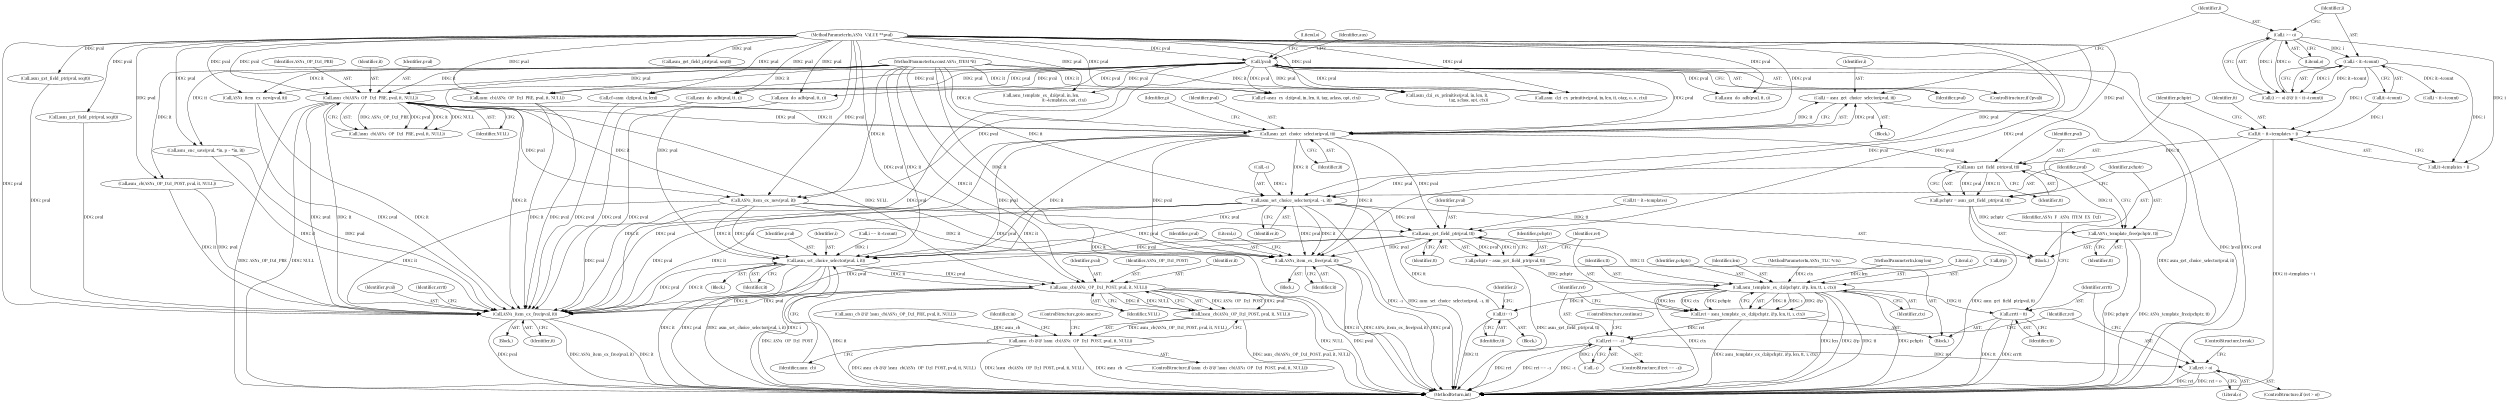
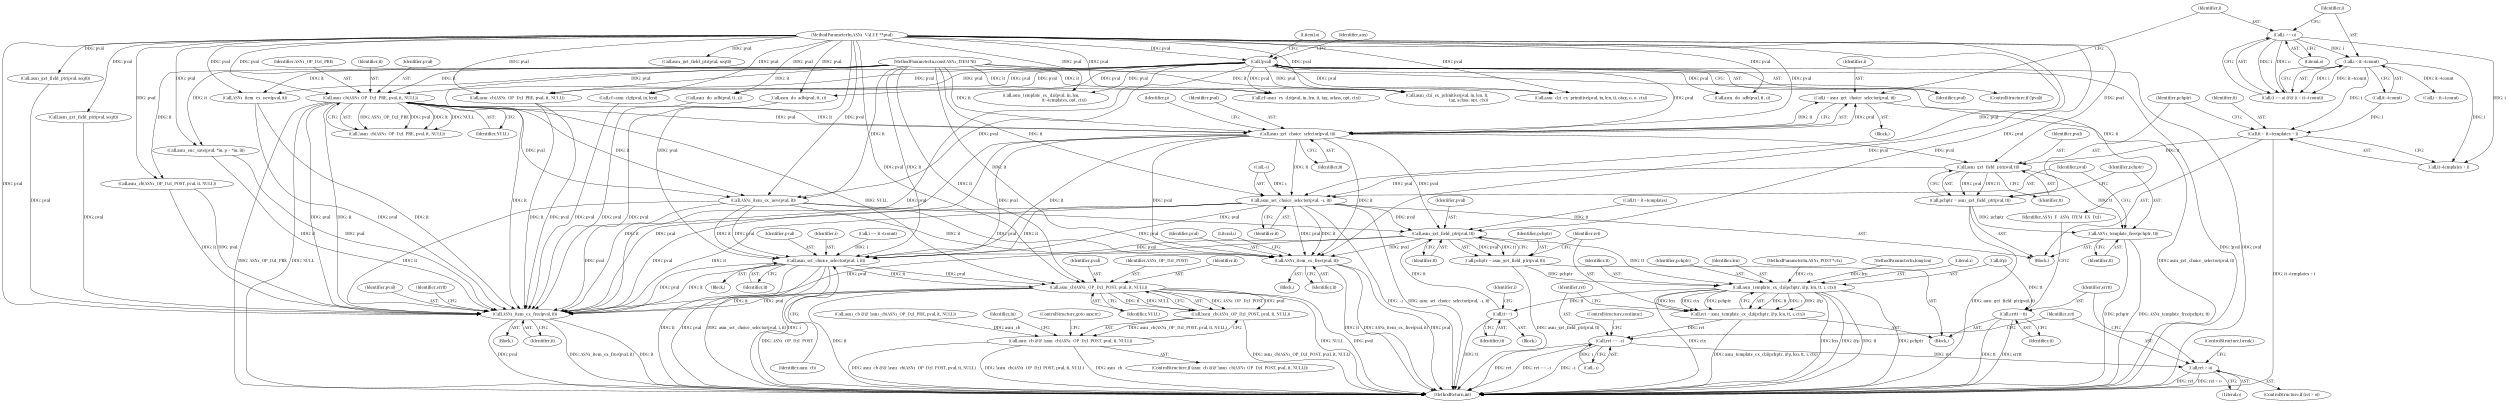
(1094, 235) -> (1623, 82)
(1804, 261) -> (1804, 261)
(1922, 295) -> (2023, 285)
(1911, 314) -> none
(896, 347) -> none
(1652, 368) -> none
